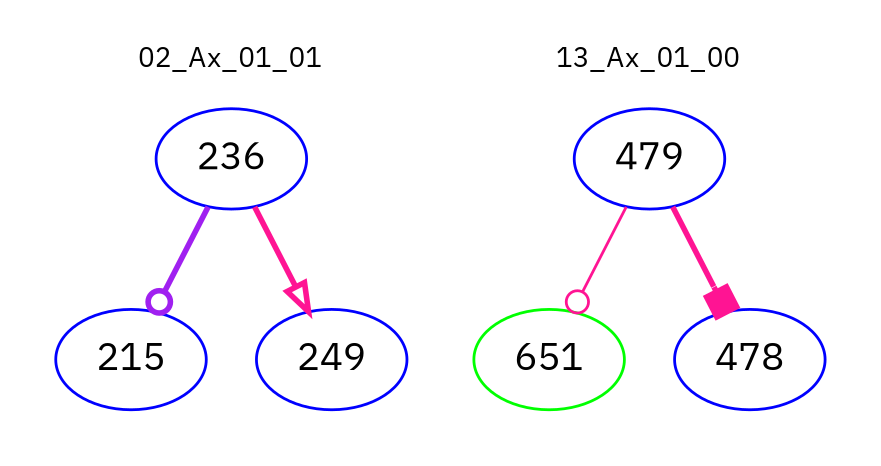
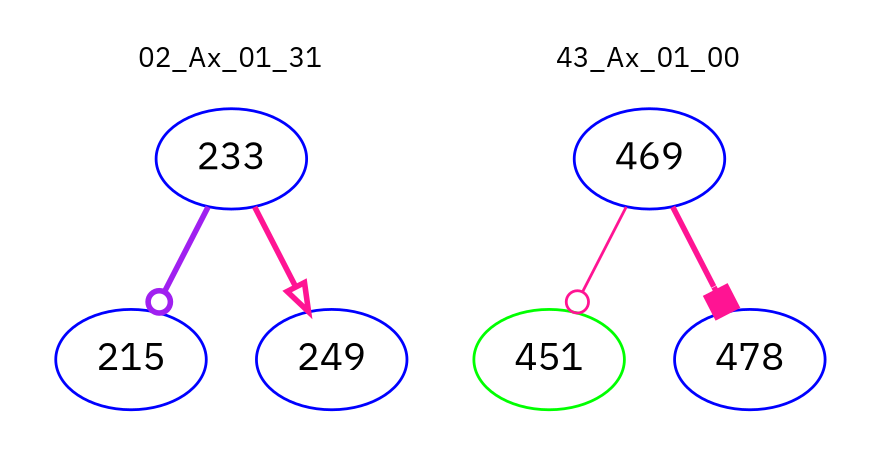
(231, 60) -> (231, 60)
(649, 60) -> (649, 60)
(231, 159) -> (231, 159)
(649, 159) -> (649, 159)
(549, 360) -> (549, 360)
